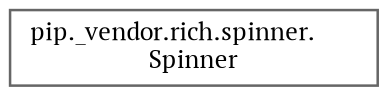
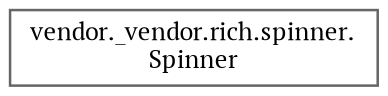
(194, 48) -> (194, 48)
